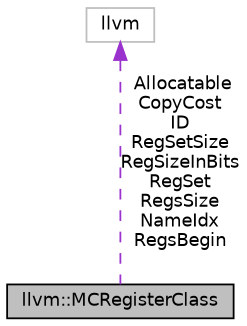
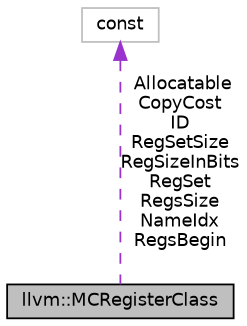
(120, 25) -> (120, 25)
